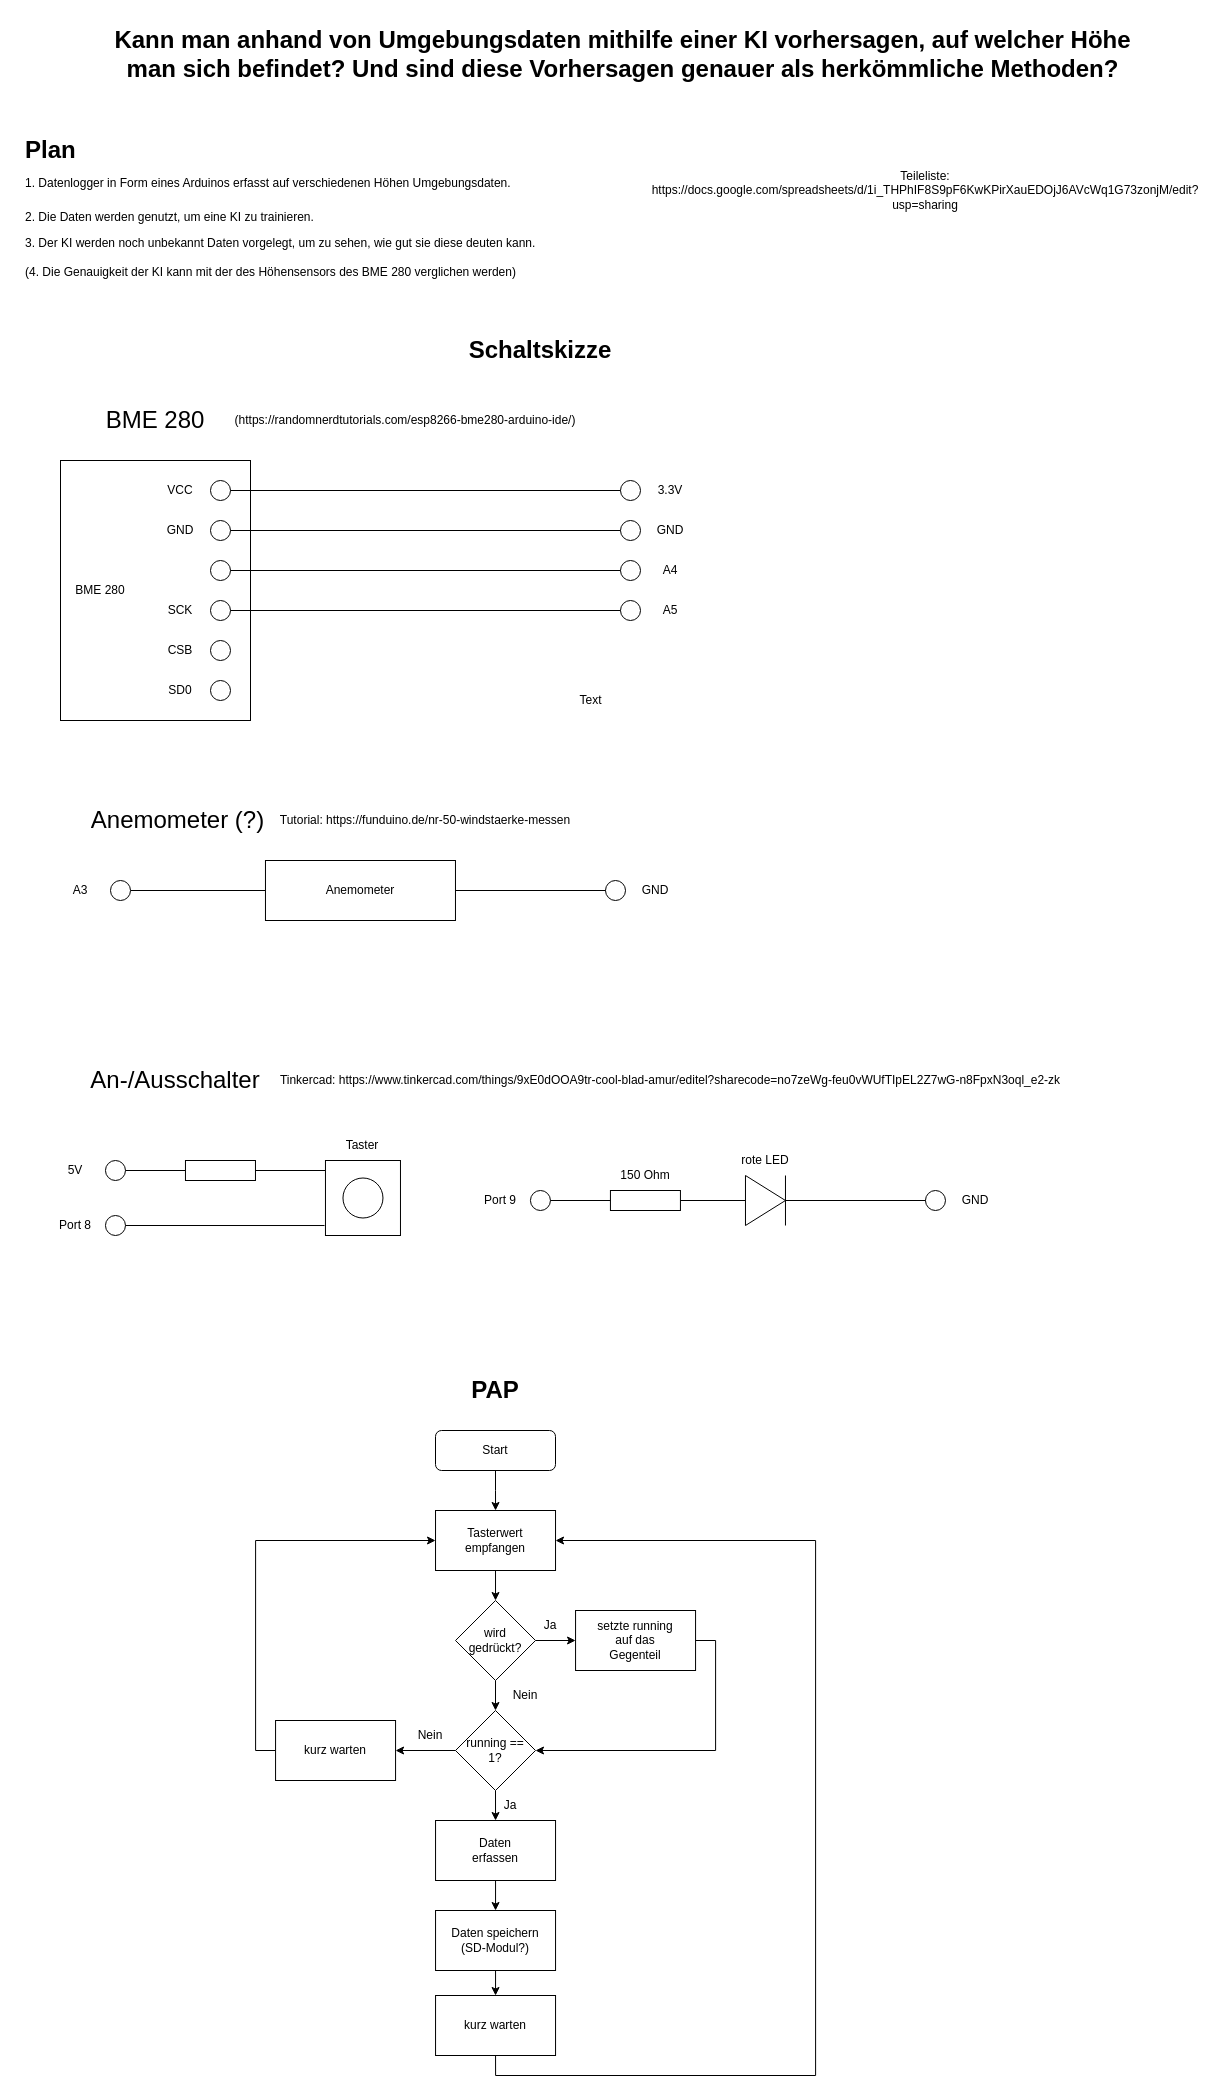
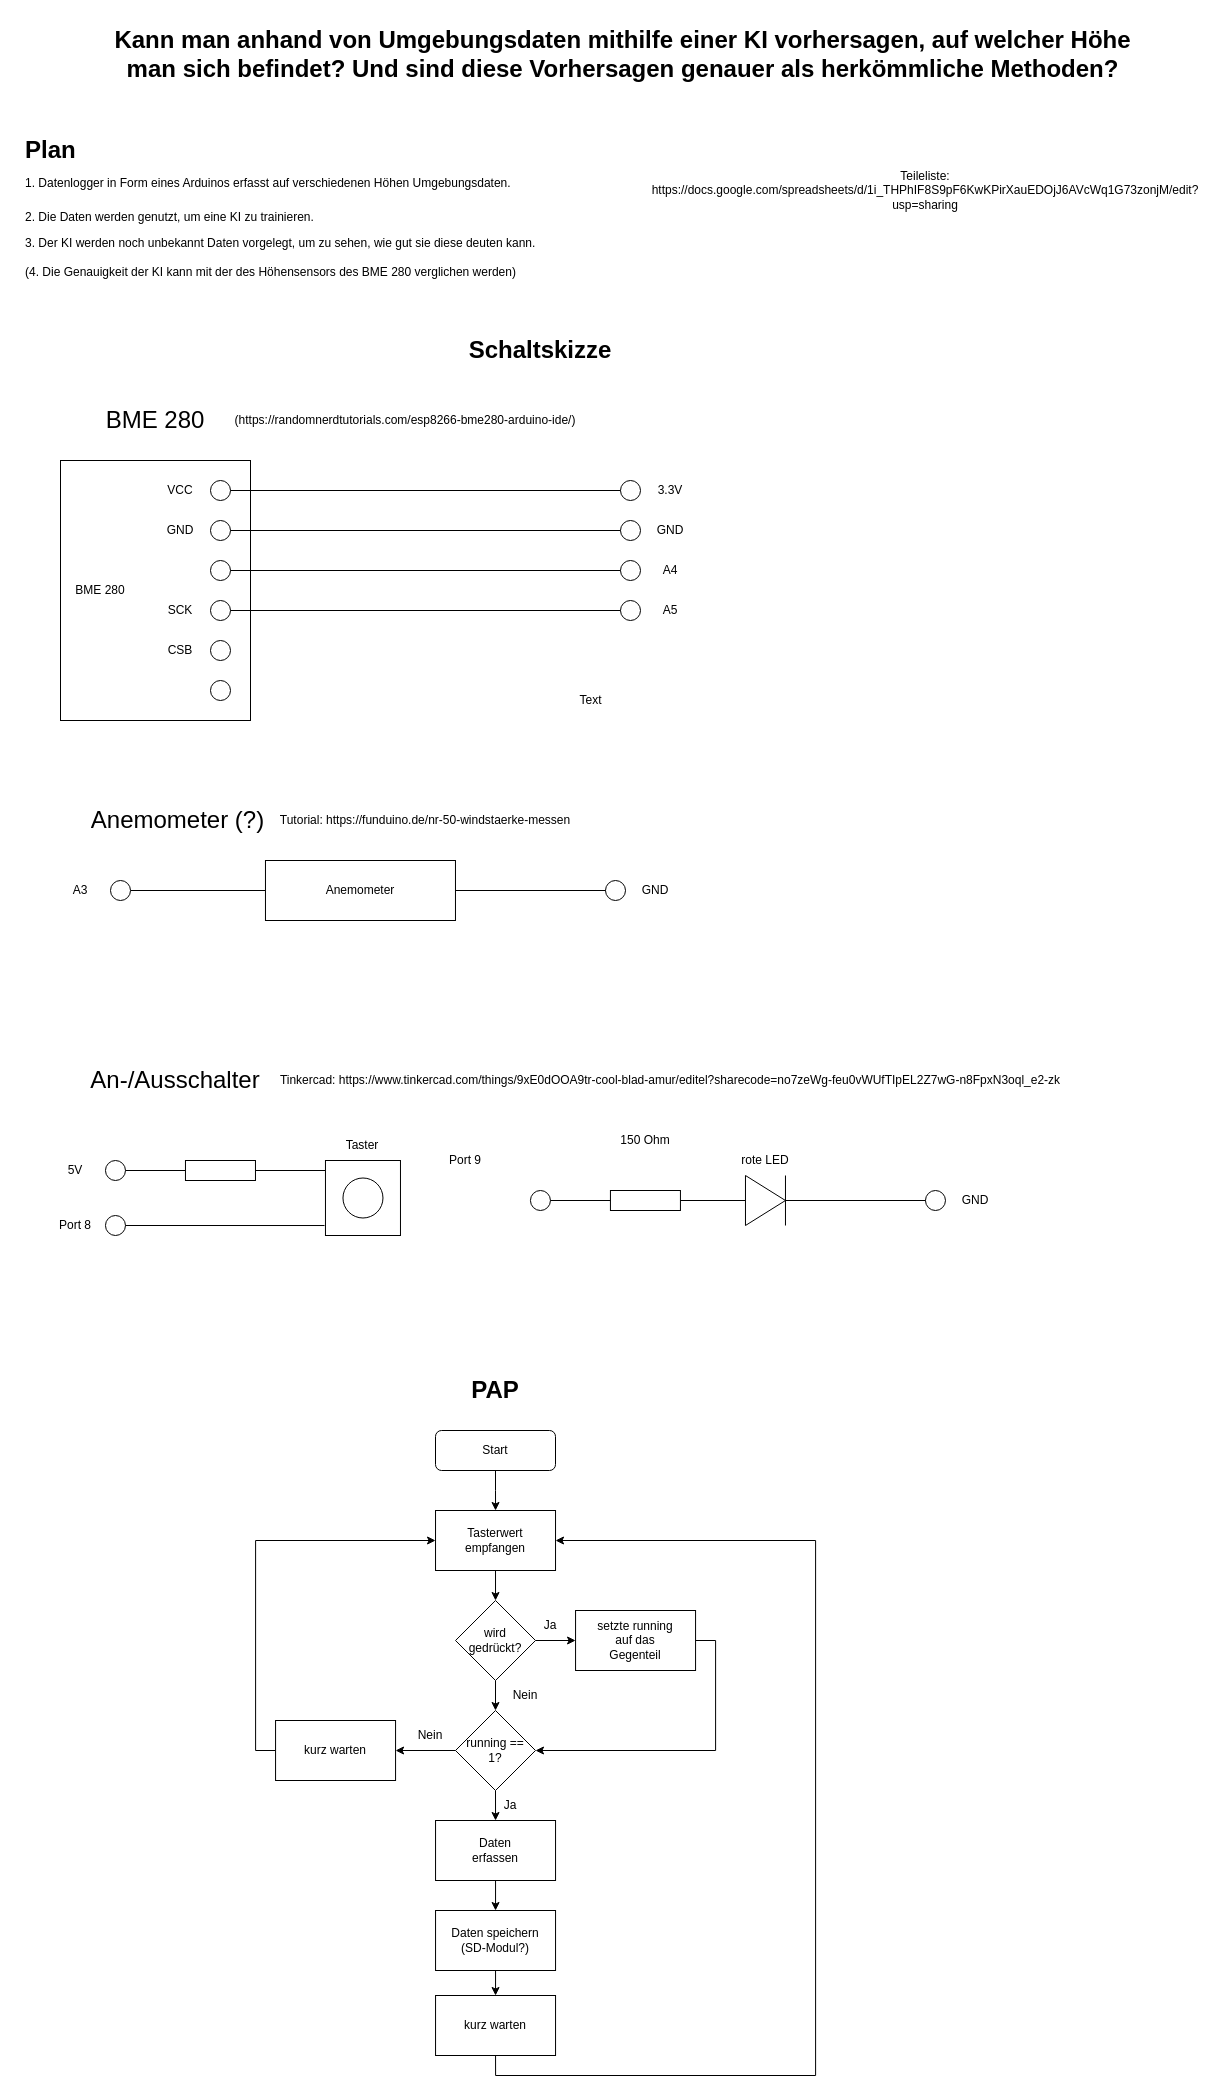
(181, 691) -> none
(645, 1176) -> (645, 1141)
(500, 1201) -> (465, 1161)
